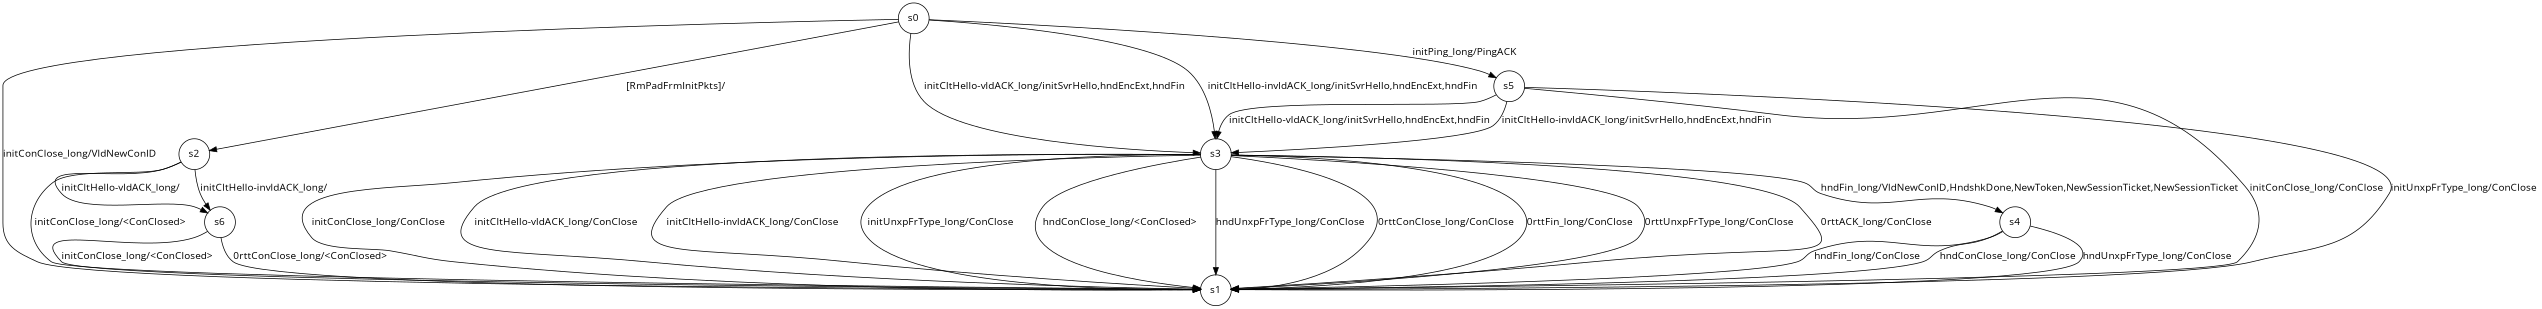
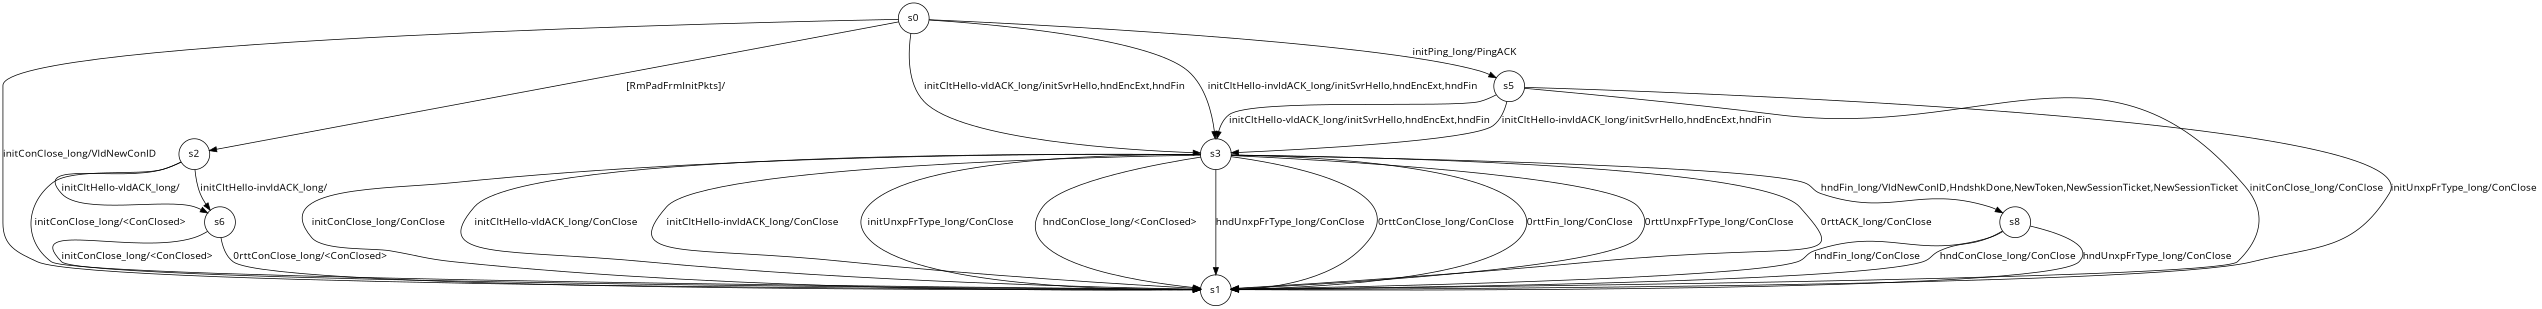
(2015, 222) -> (2015, 222)
